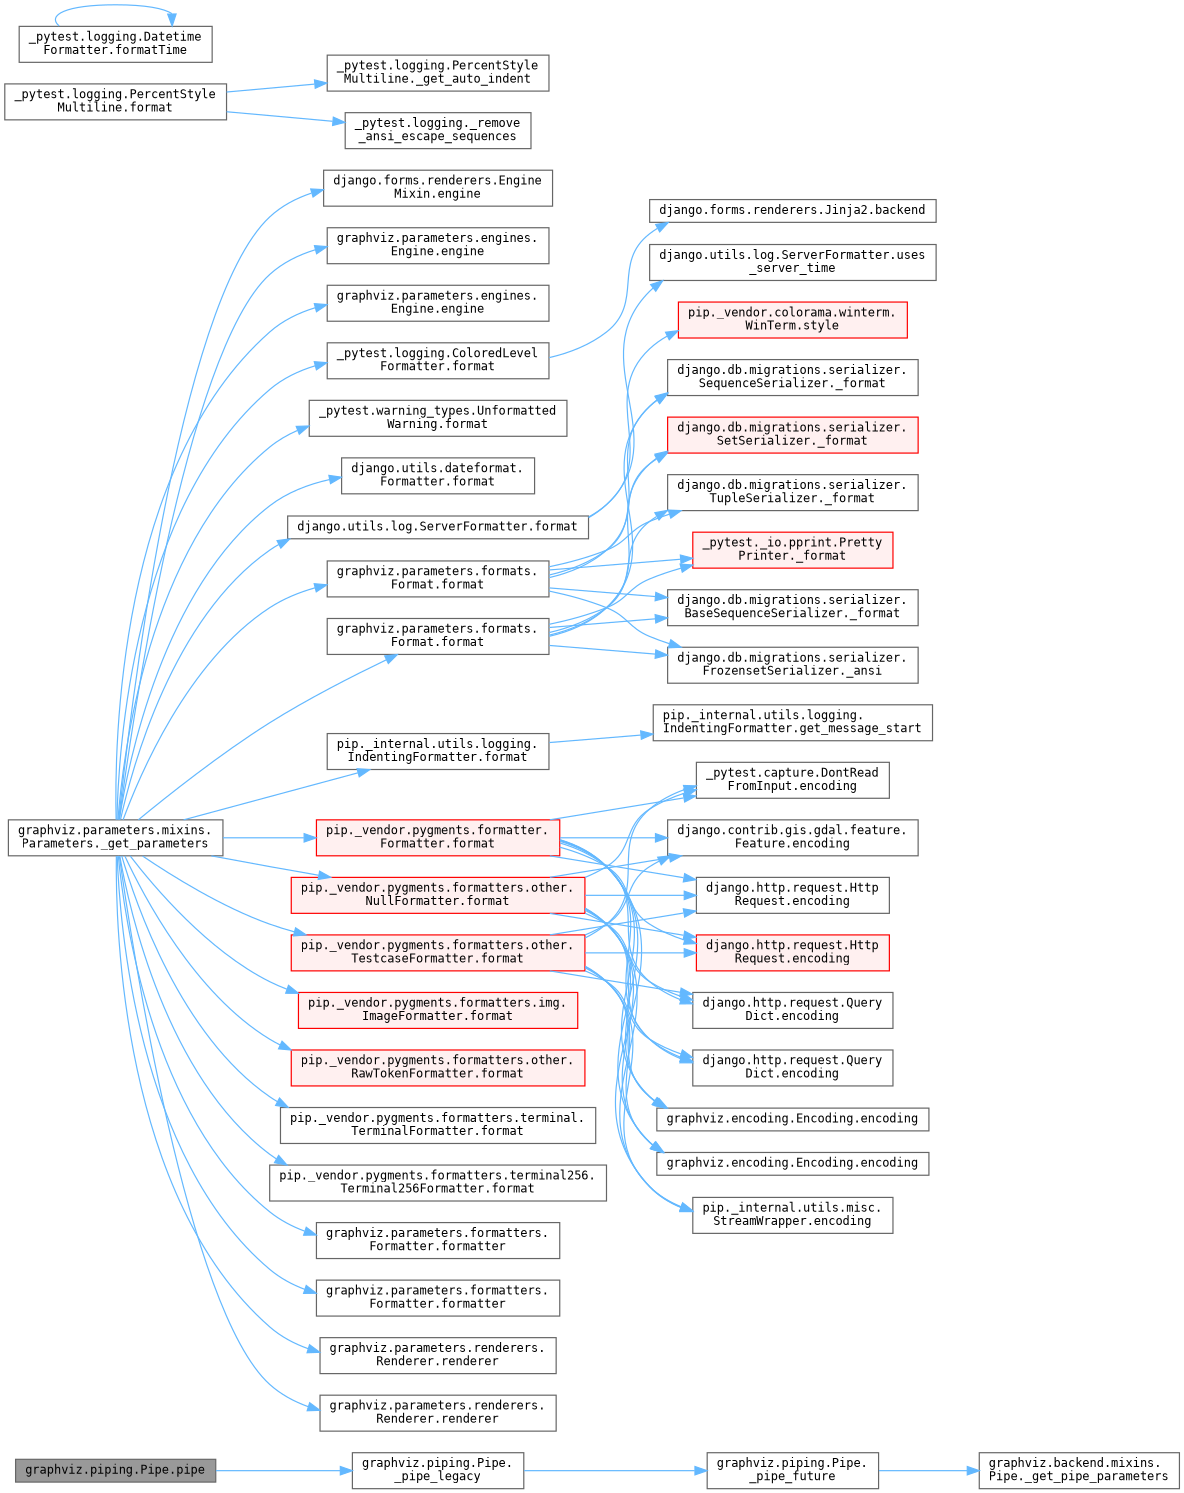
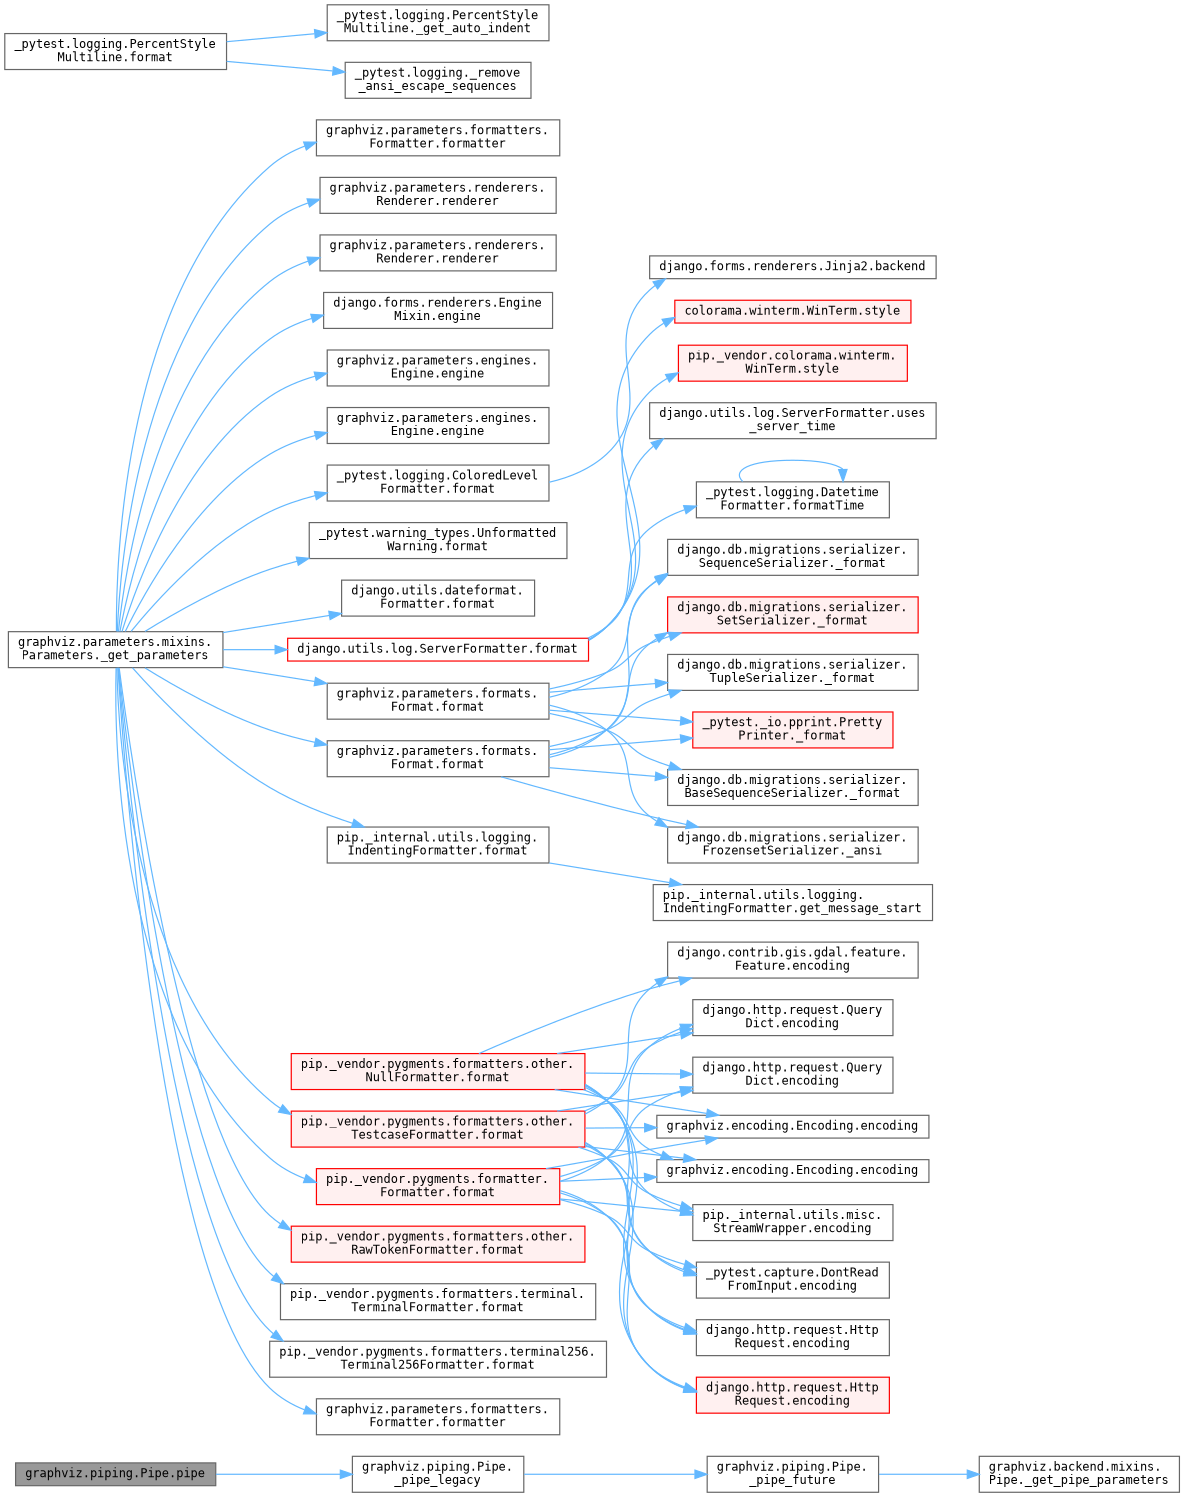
none -> (793, 312)
(438, 527) -> (438, 650)
none -> (647, 531)
(608, 838) -> none
(265, 866) -> none
(438, 1010) -> none
